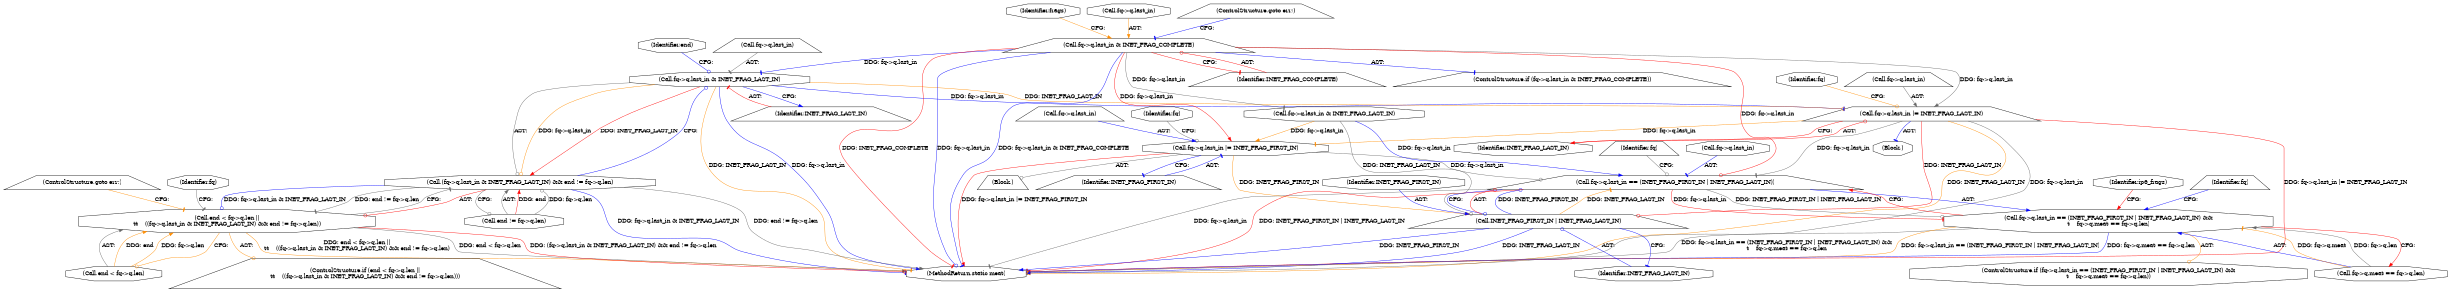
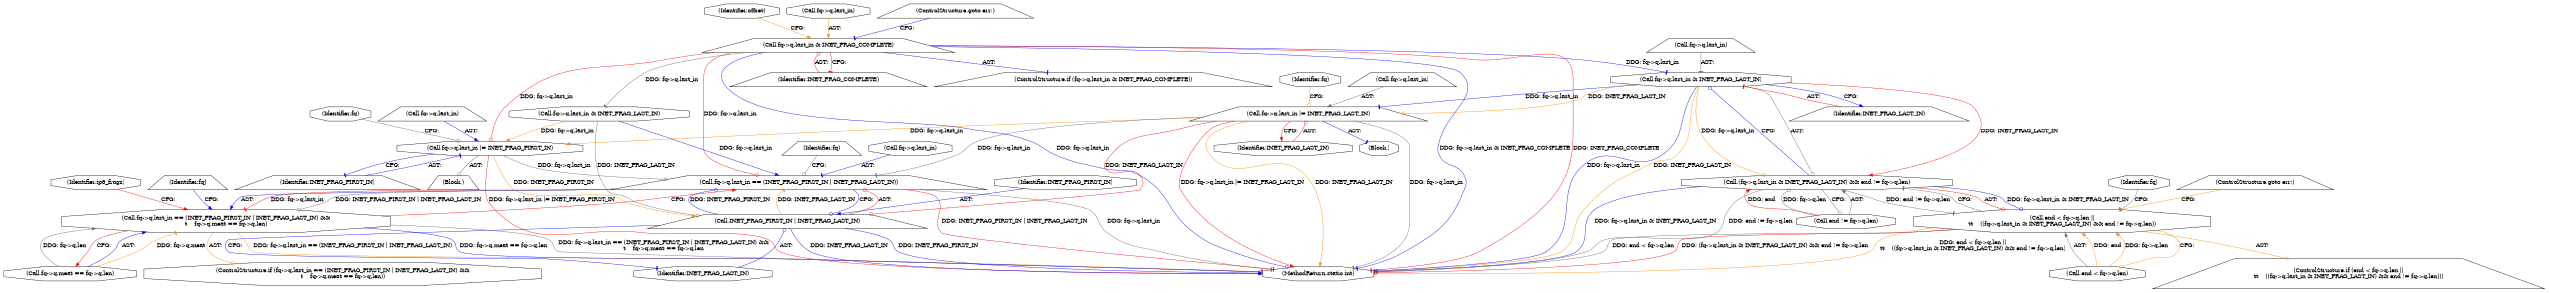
(1043, 11) -> (742, 11)
(672, 45) -> none
(1618, 55) -> none
(1119, 98) -> (588, 68)
(1560, 133) -> (885, 129)
(966, 274) -> (1318, 274)
